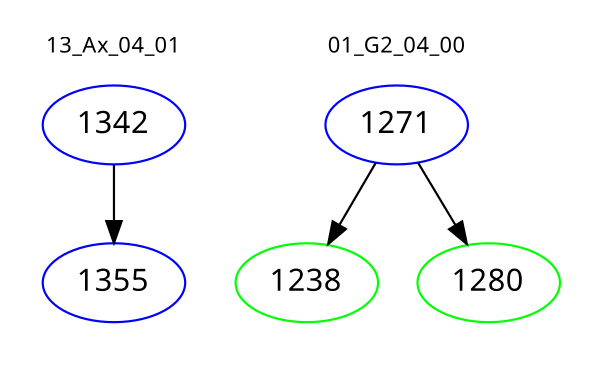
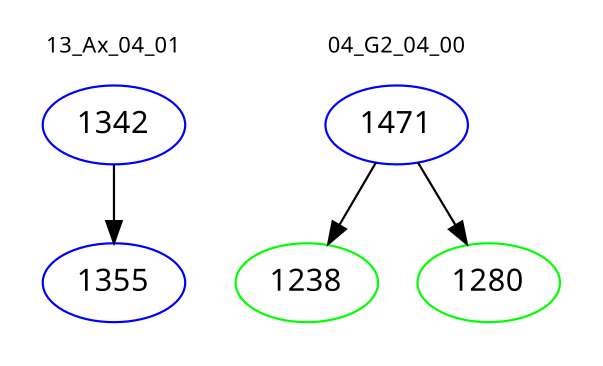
(398, 47) -> (398, 47)
(397, 125) -> (397, 125)
